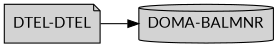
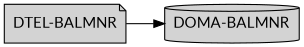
(52, 24) -> (65, 24)
